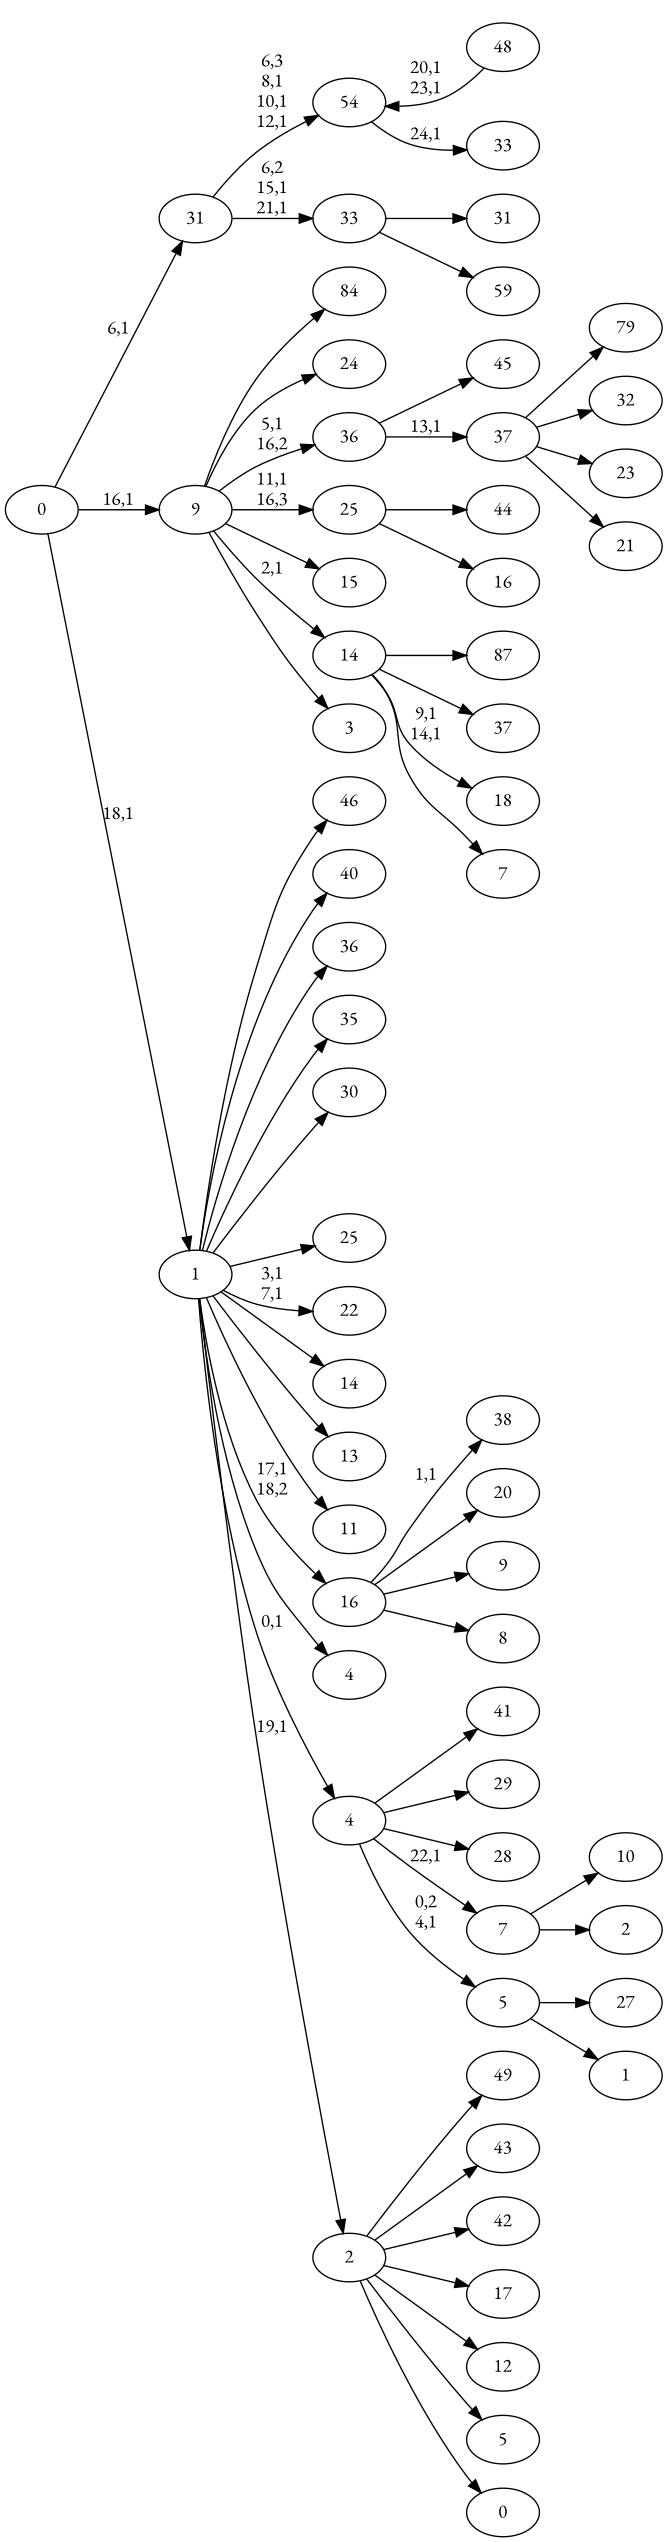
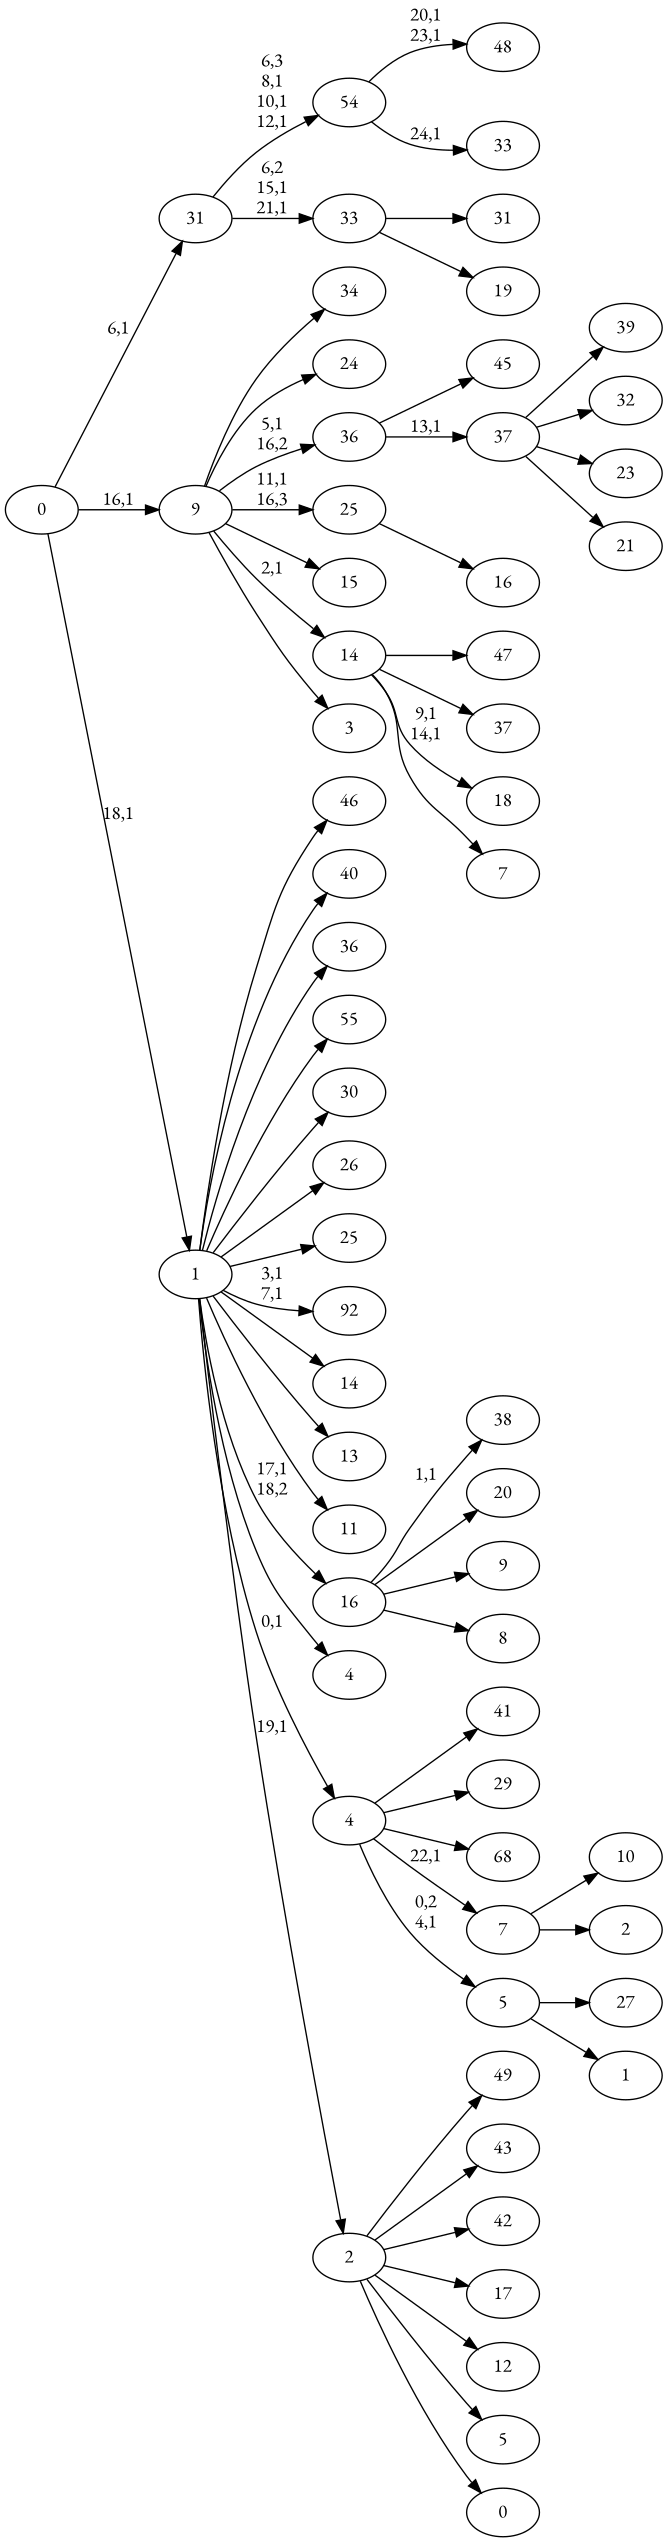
(446, 97) -> (407, 54)
(349, 291) -> (349, 291)
(503, 291) -> (503, 291)
(626, 328) -> (626, 328)
(503, 510) -> none
(503, 655) -> (503, 655)
(349, 1020) -> (349, 1020)
none -> (349, 1165)
(349, 1311) -> (349, 1311)
(503, 1857) -> (503, 1857)
